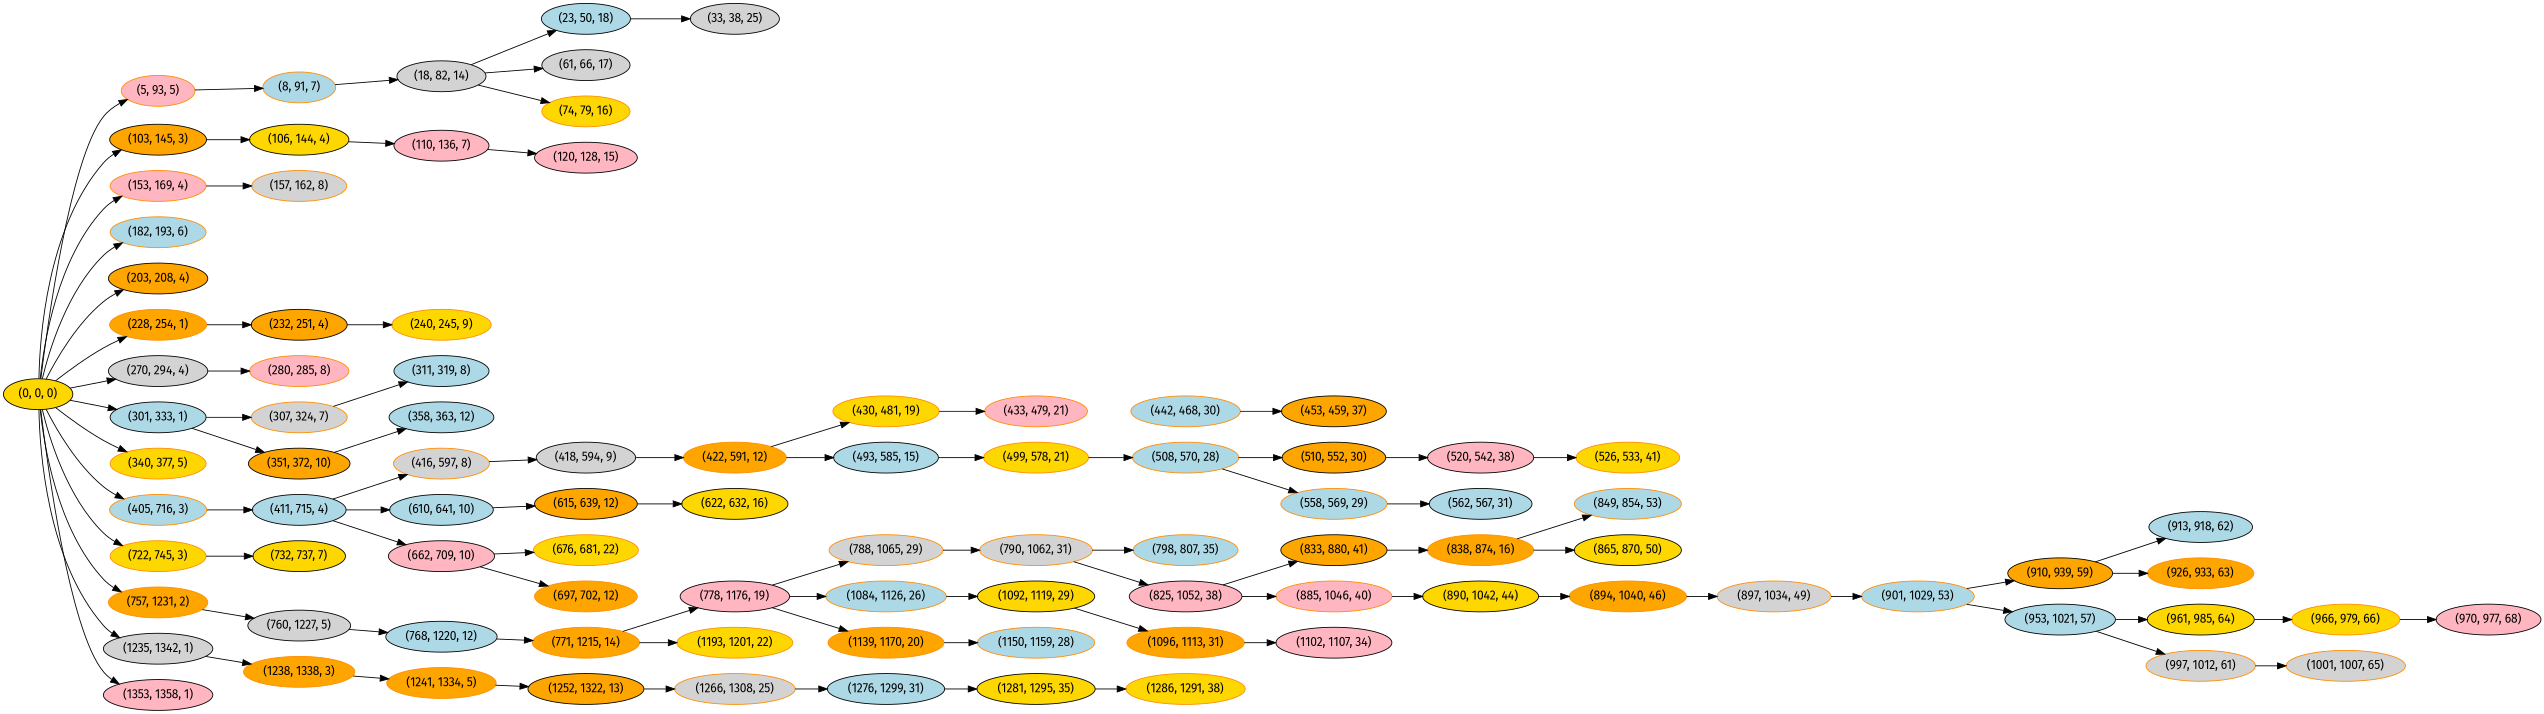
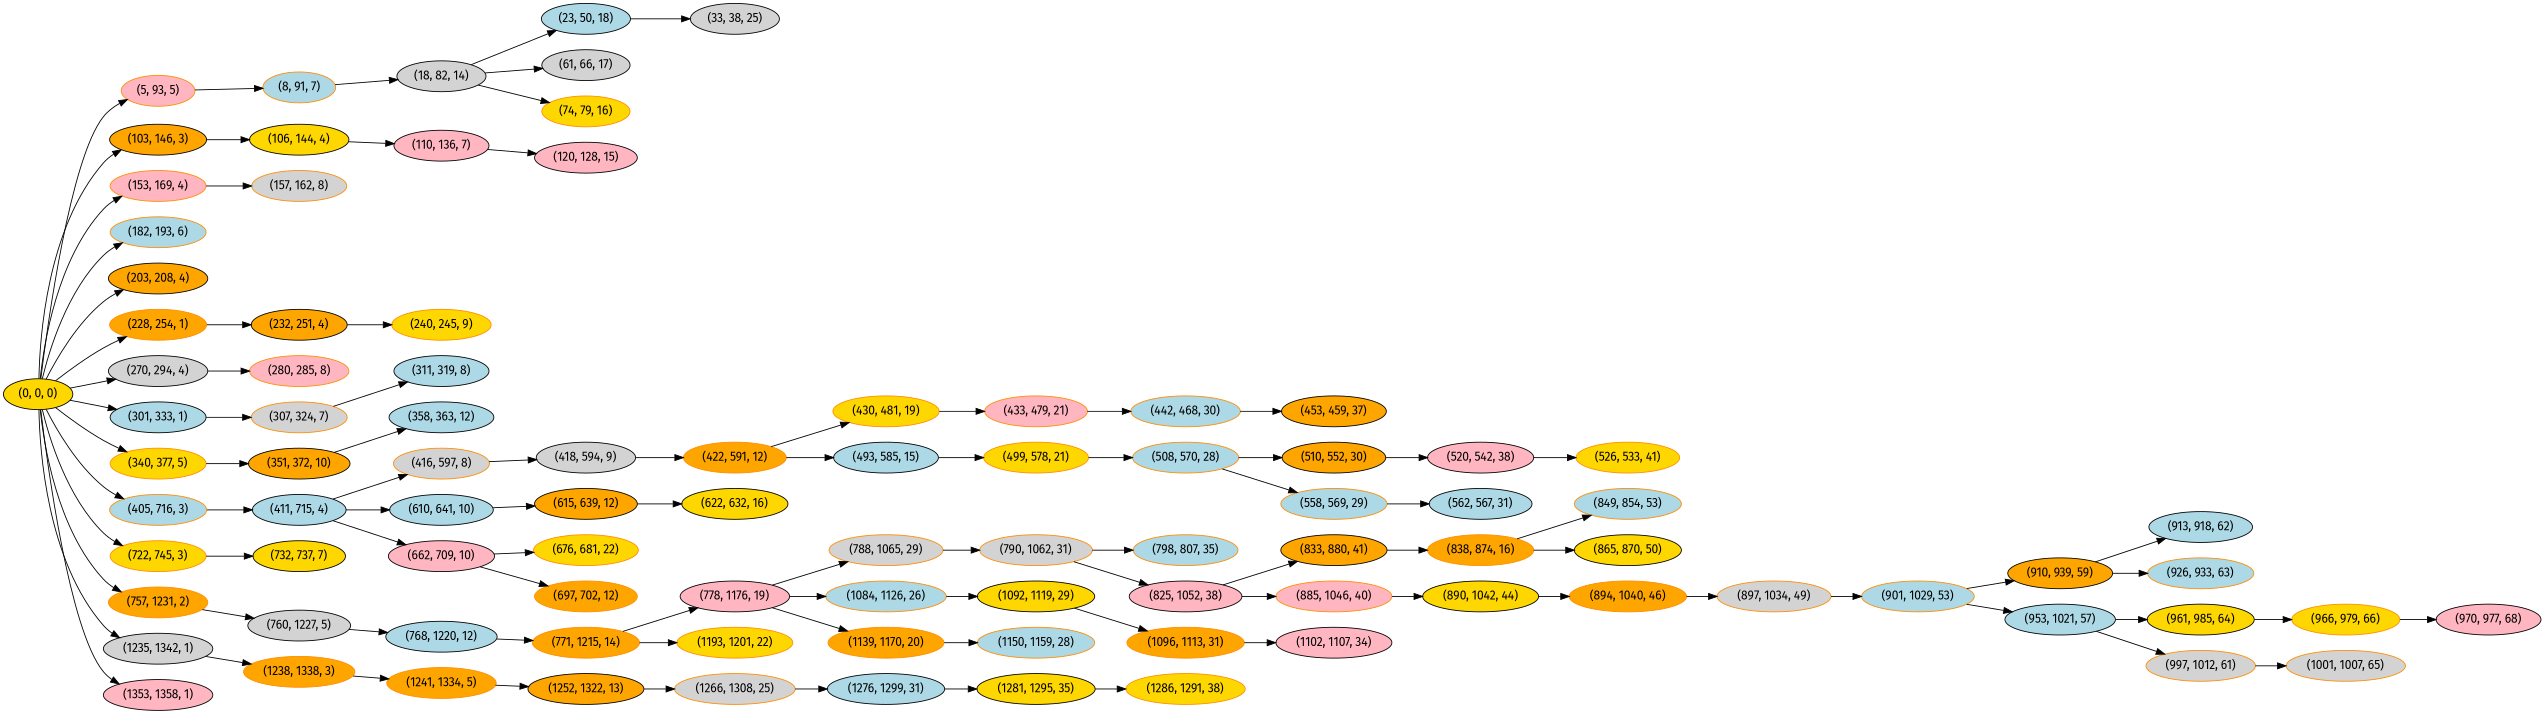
(158, 140) -> (158, 140)
none -> (1105, 411)
(224, 439) -> (223, 464)
(2201, 573) -> (2201, 573)
